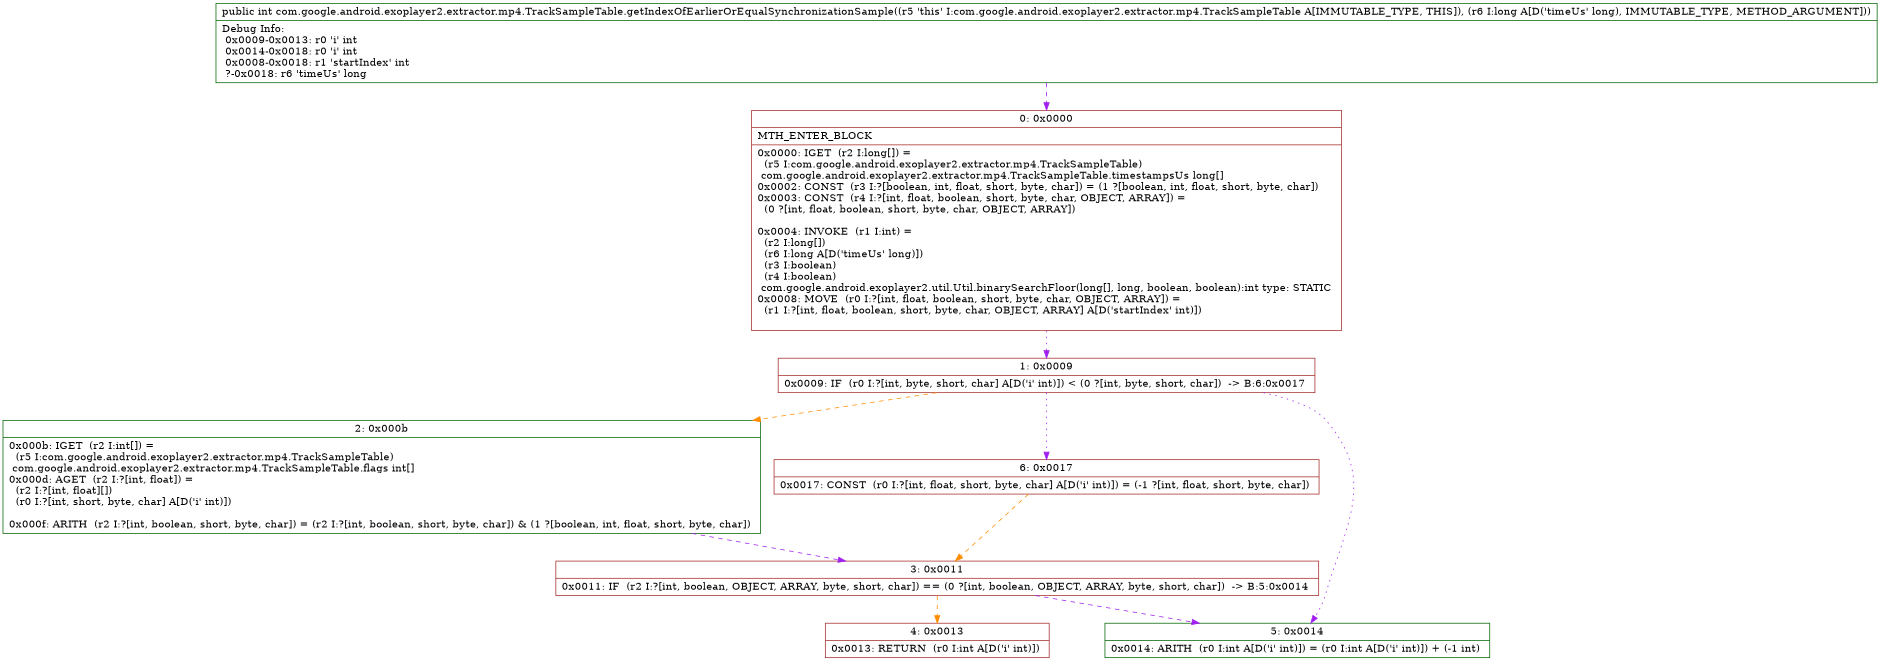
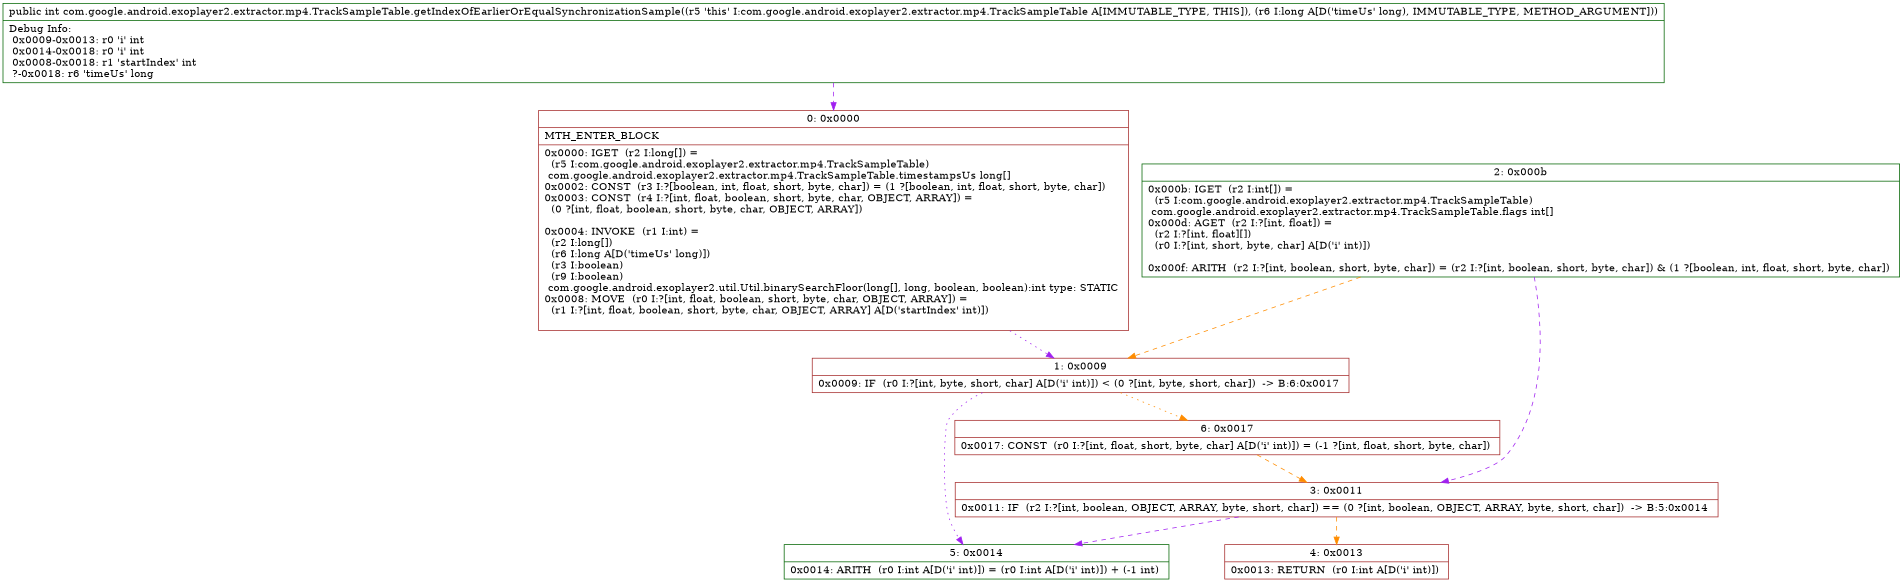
(797, 277) -> (584, 277)
(849, 406) -> (1248, 316)
(1047, 422) -> (1151, 405)
